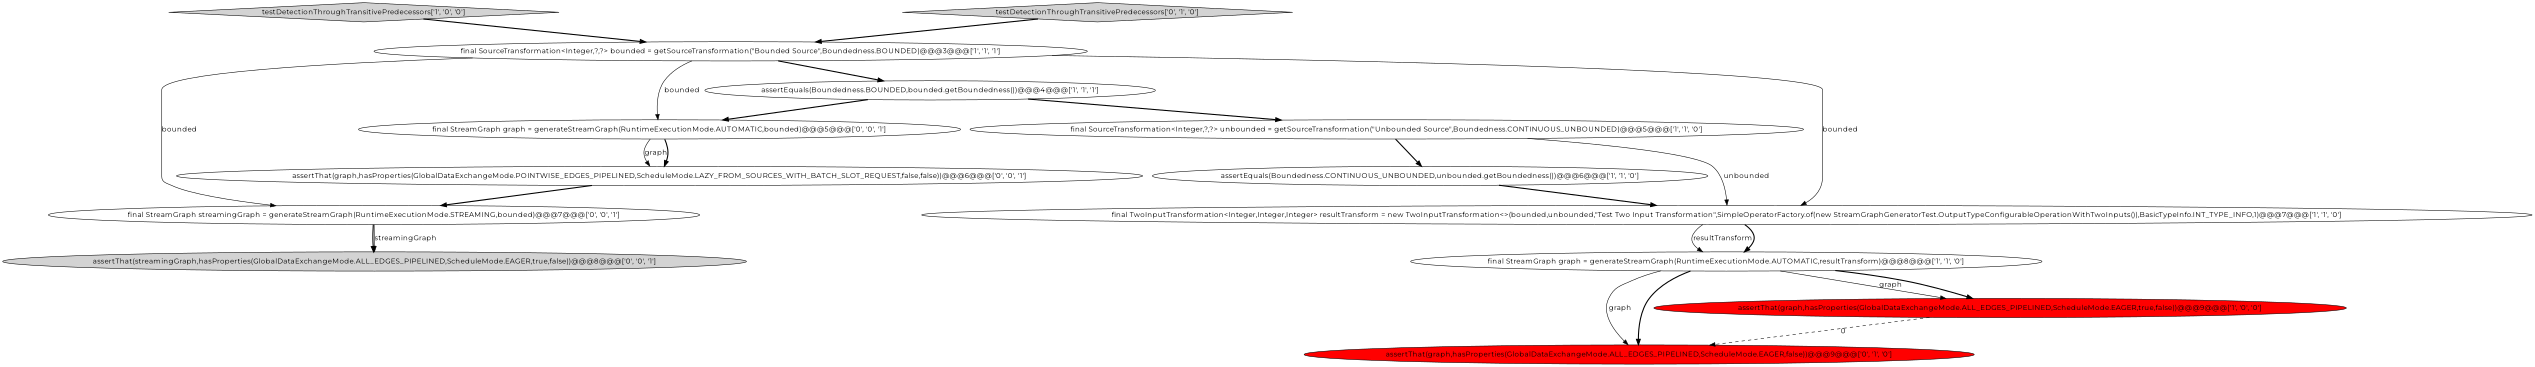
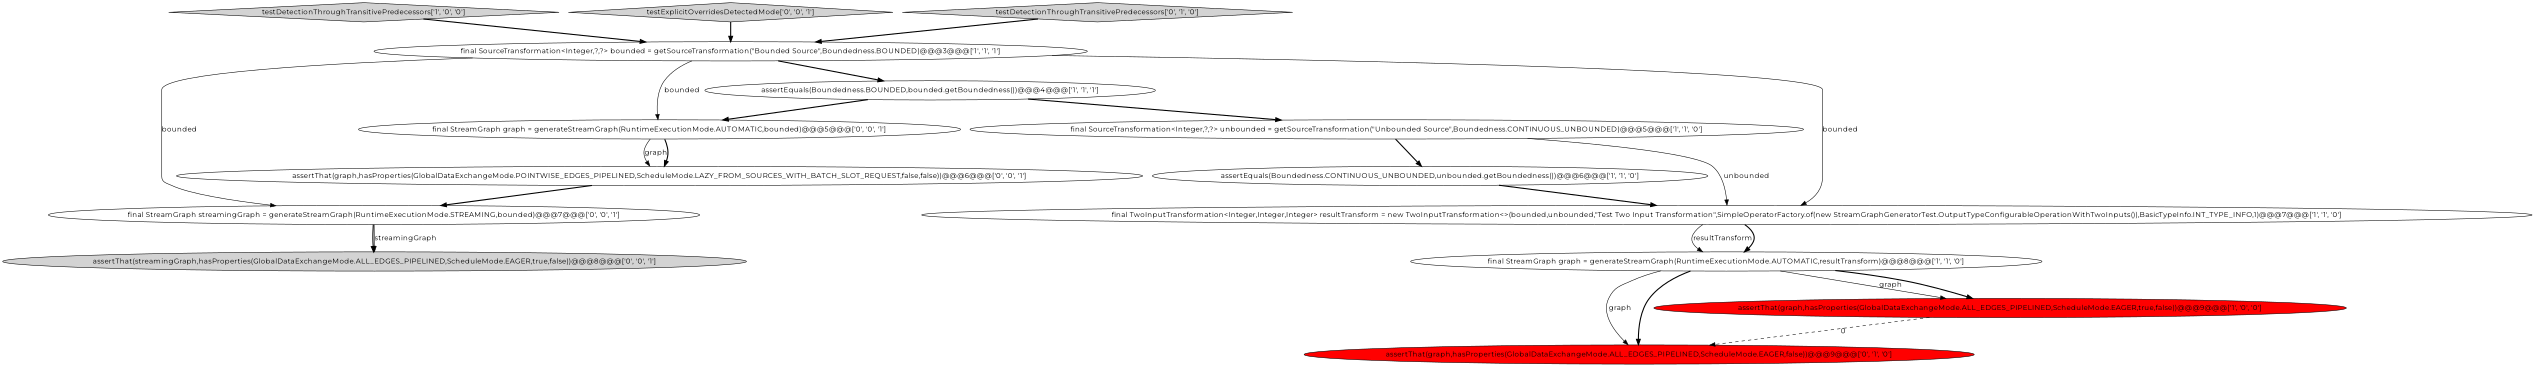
none -> (731, 12)
